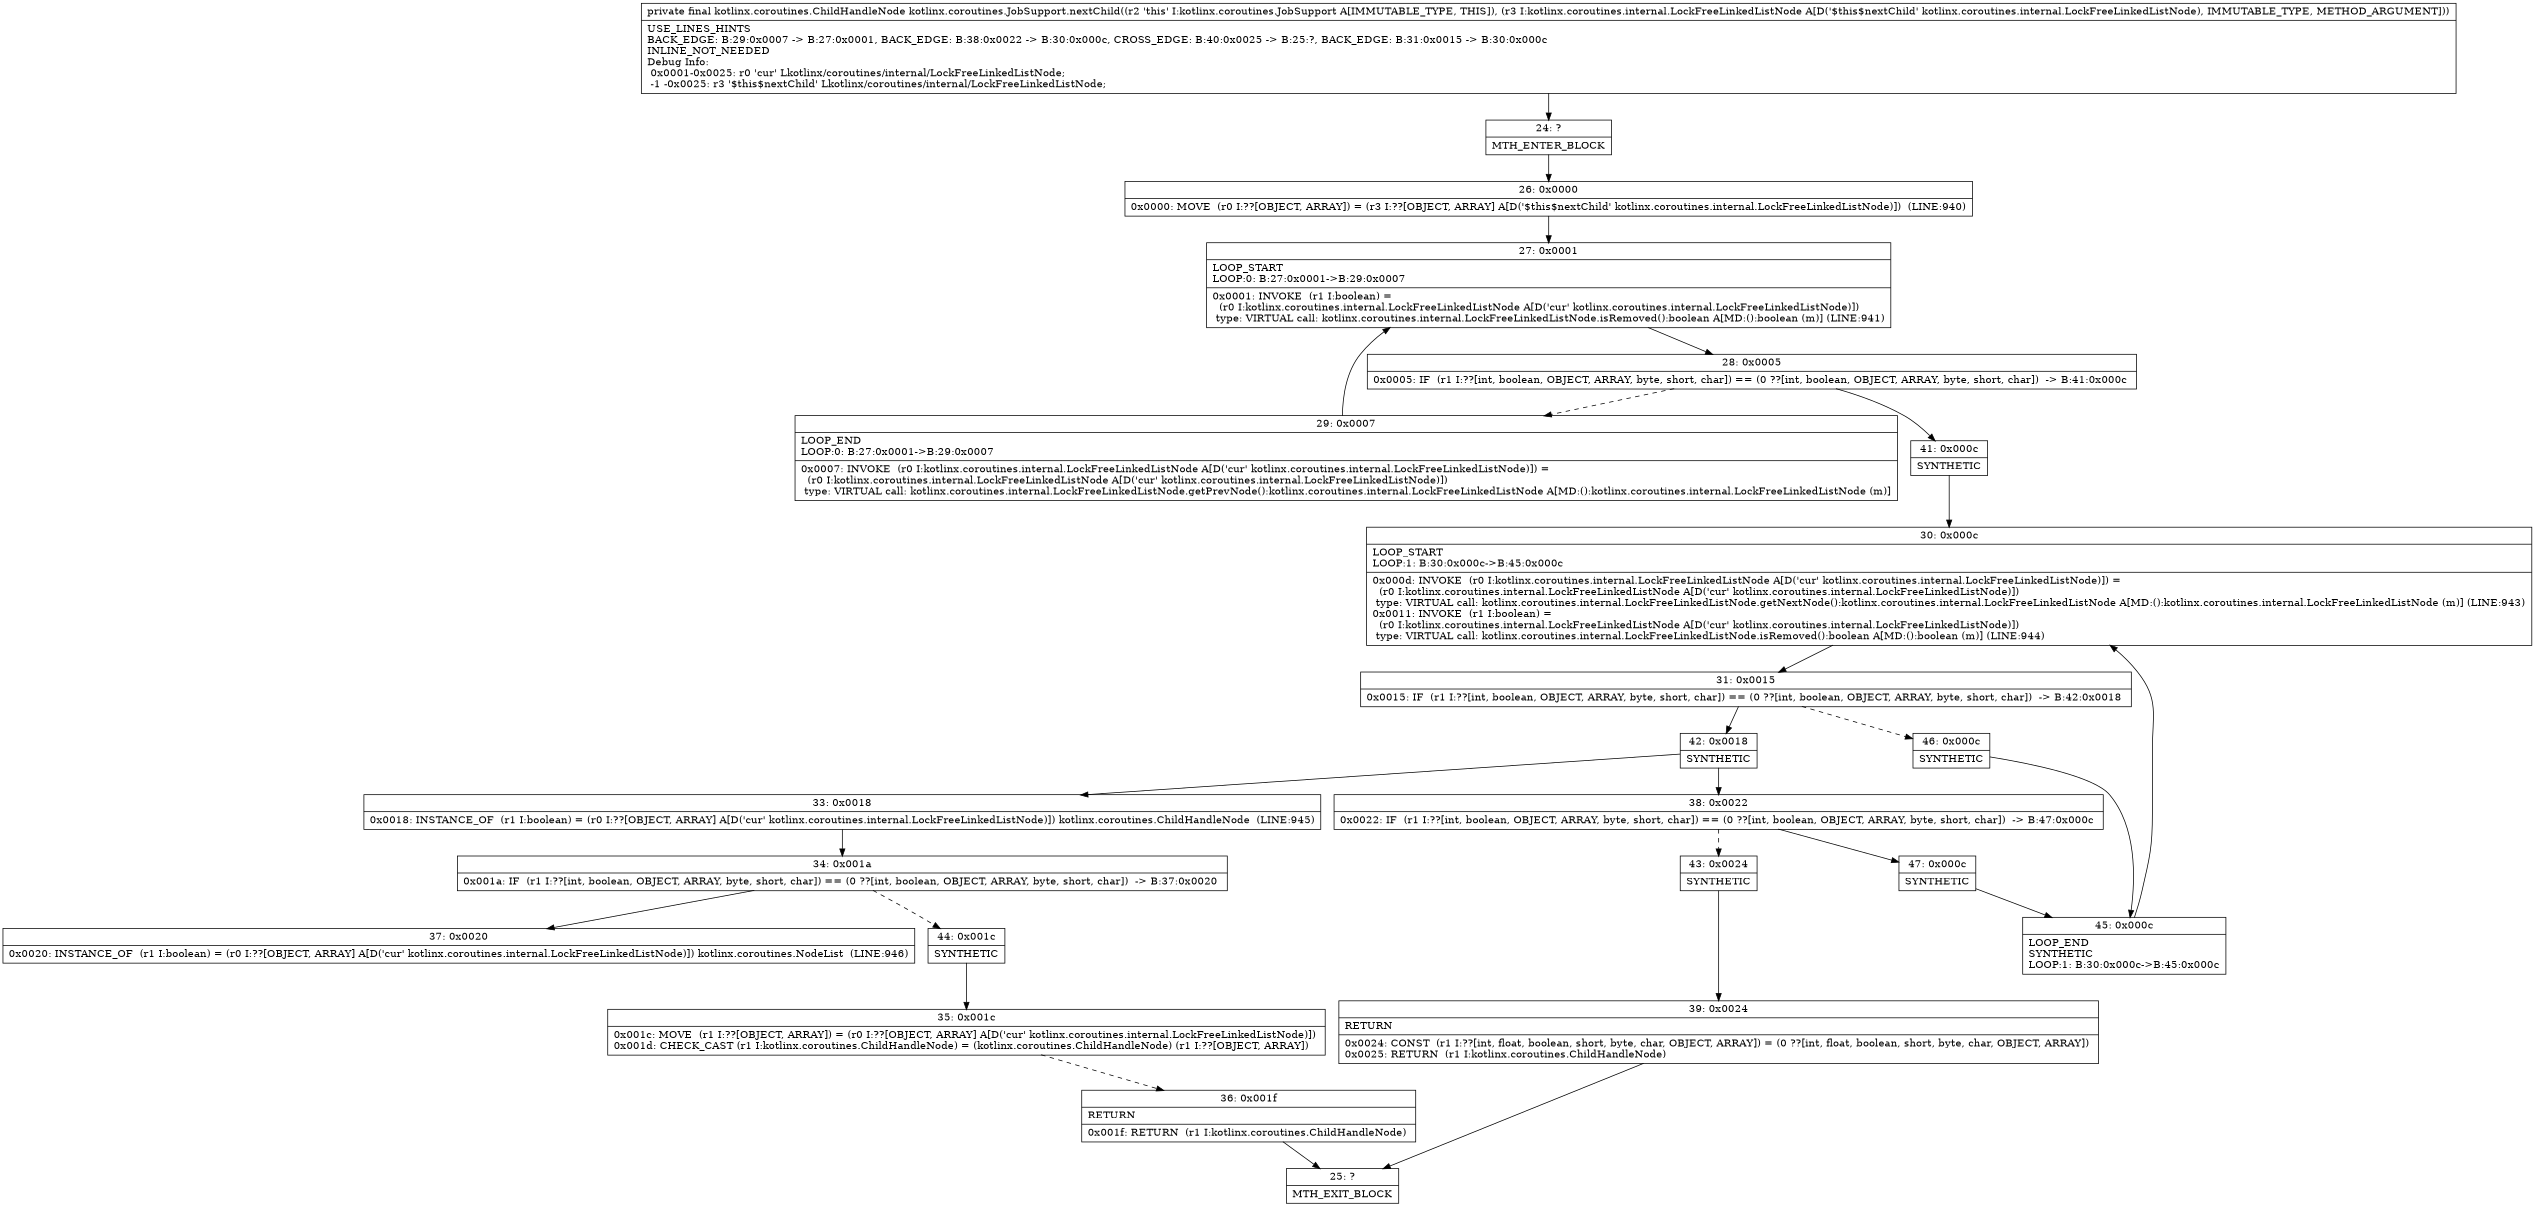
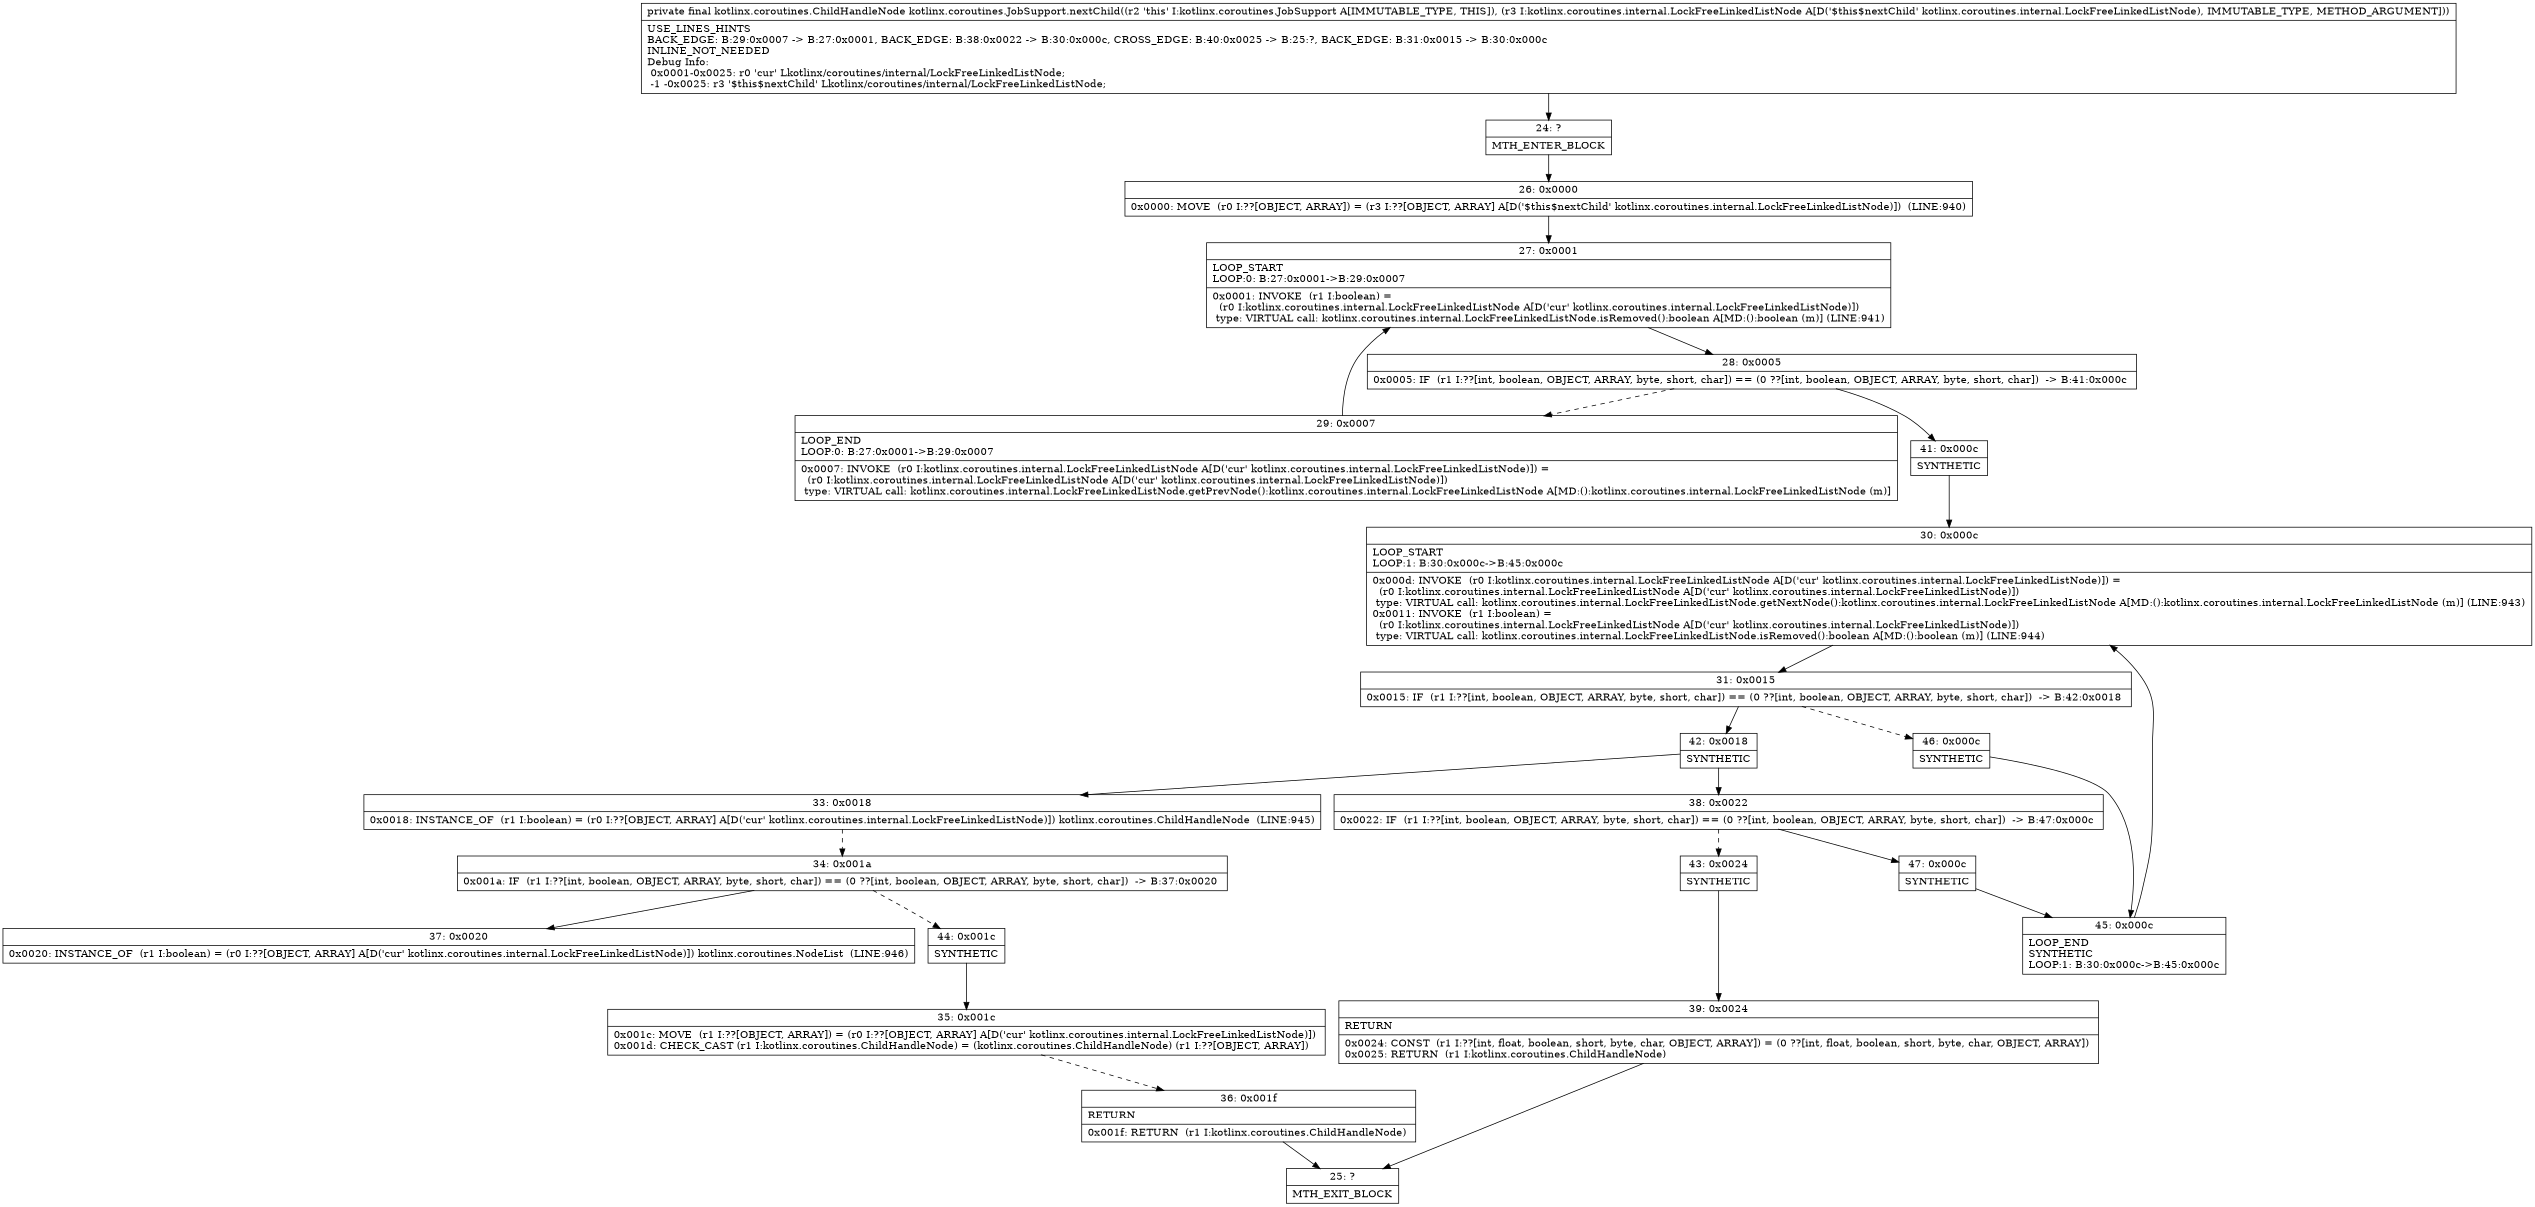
(842, 839) -> (842, 839)
